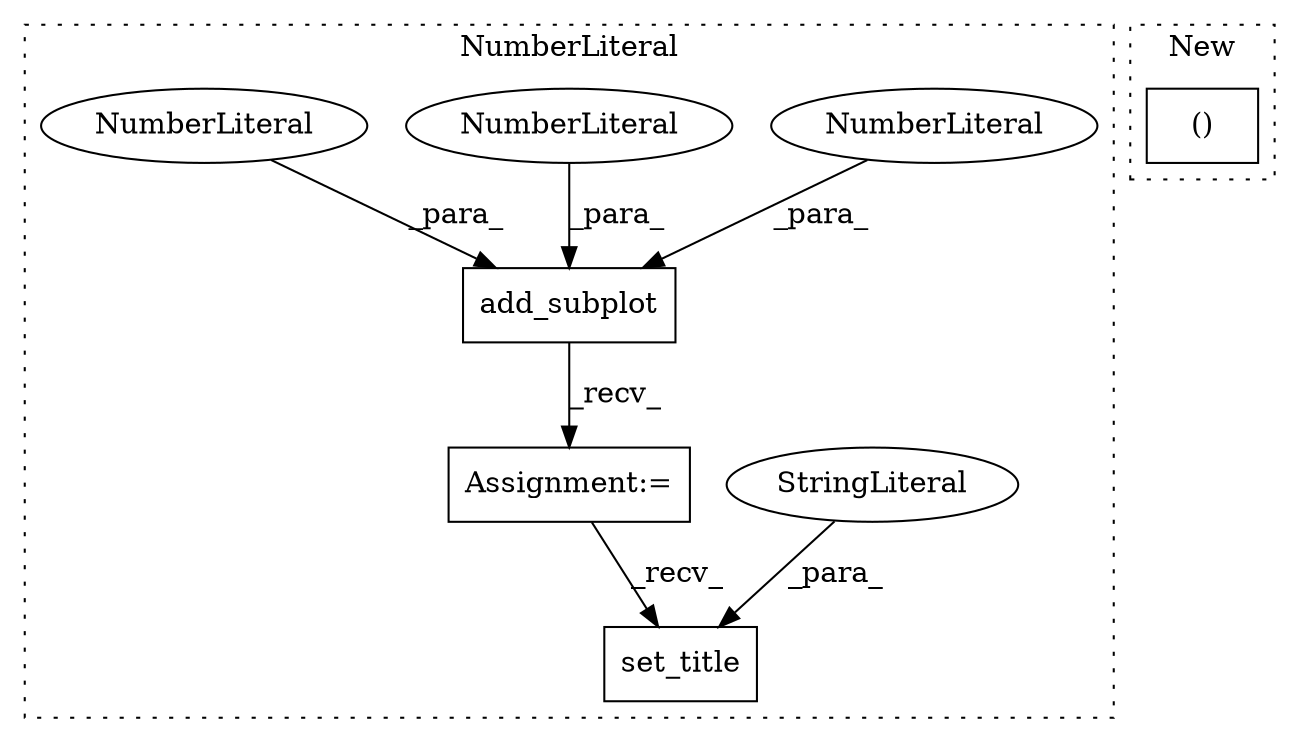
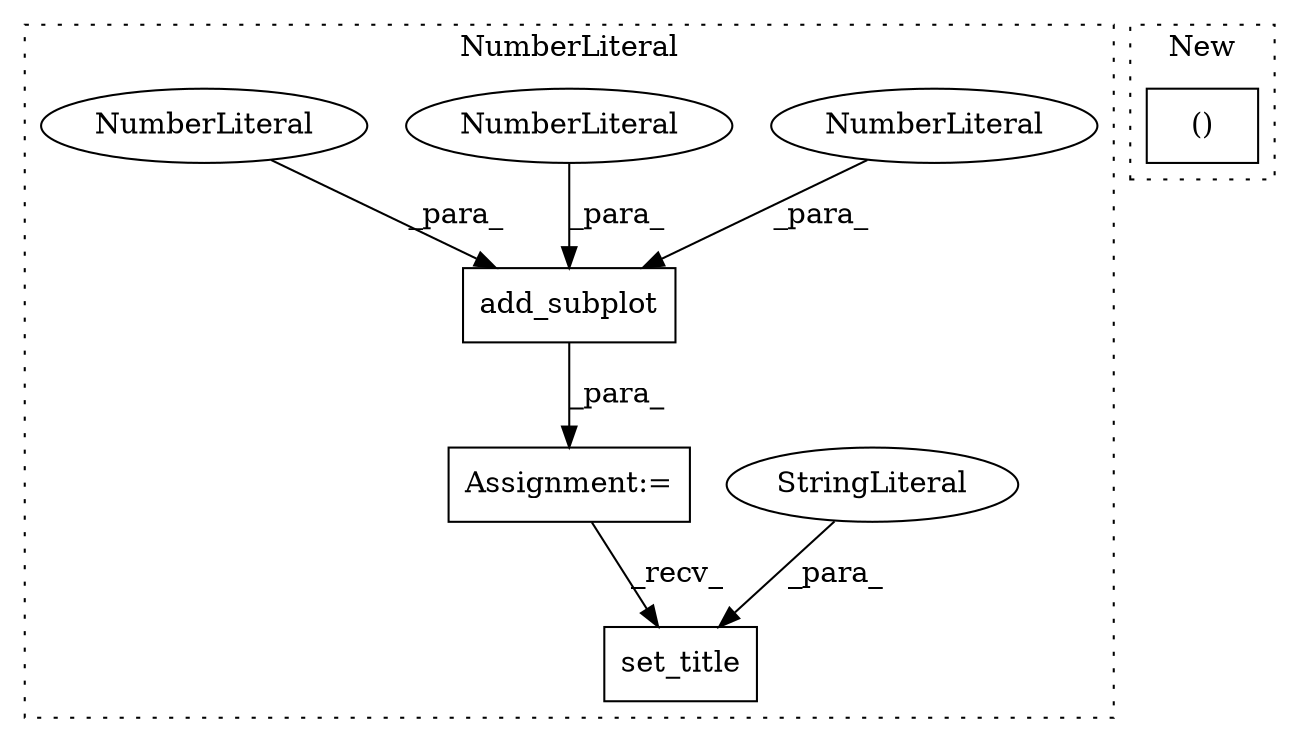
(616, 395) -> (617, 395)
